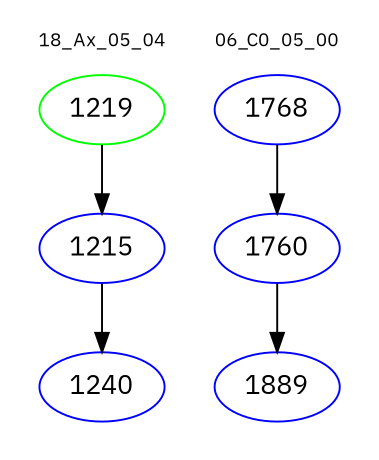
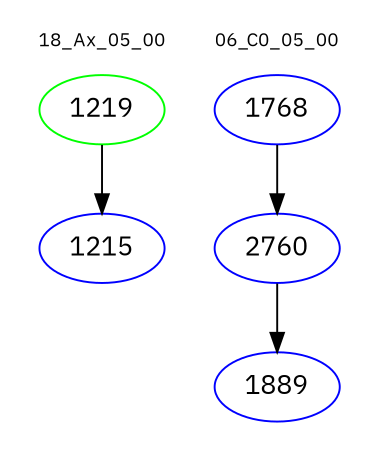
(103, 41) -> (103, 41)
(277, 248) -> (277, 248)
(102, 387) -> none
